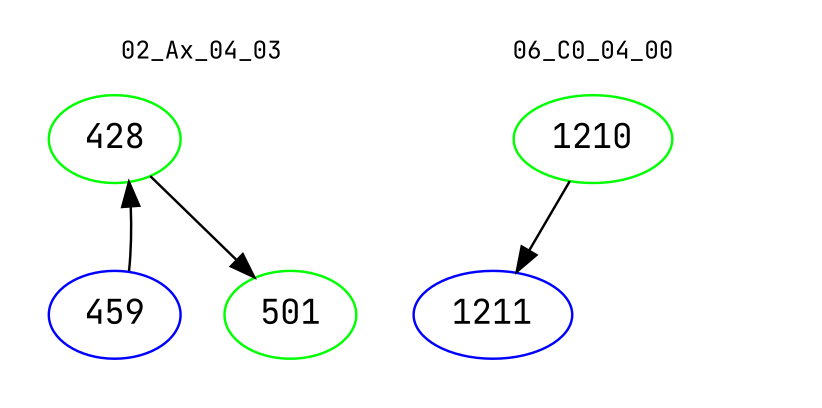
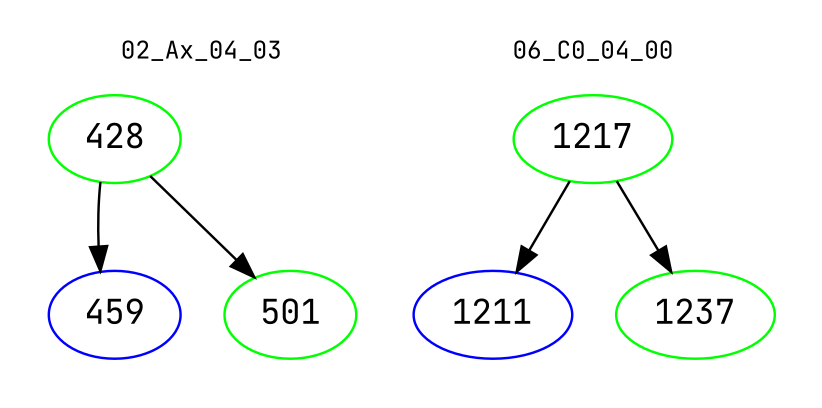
(593, 139) -> (593, 139)
(131, 239) -> (98, 214)
none -> (695, 315)
